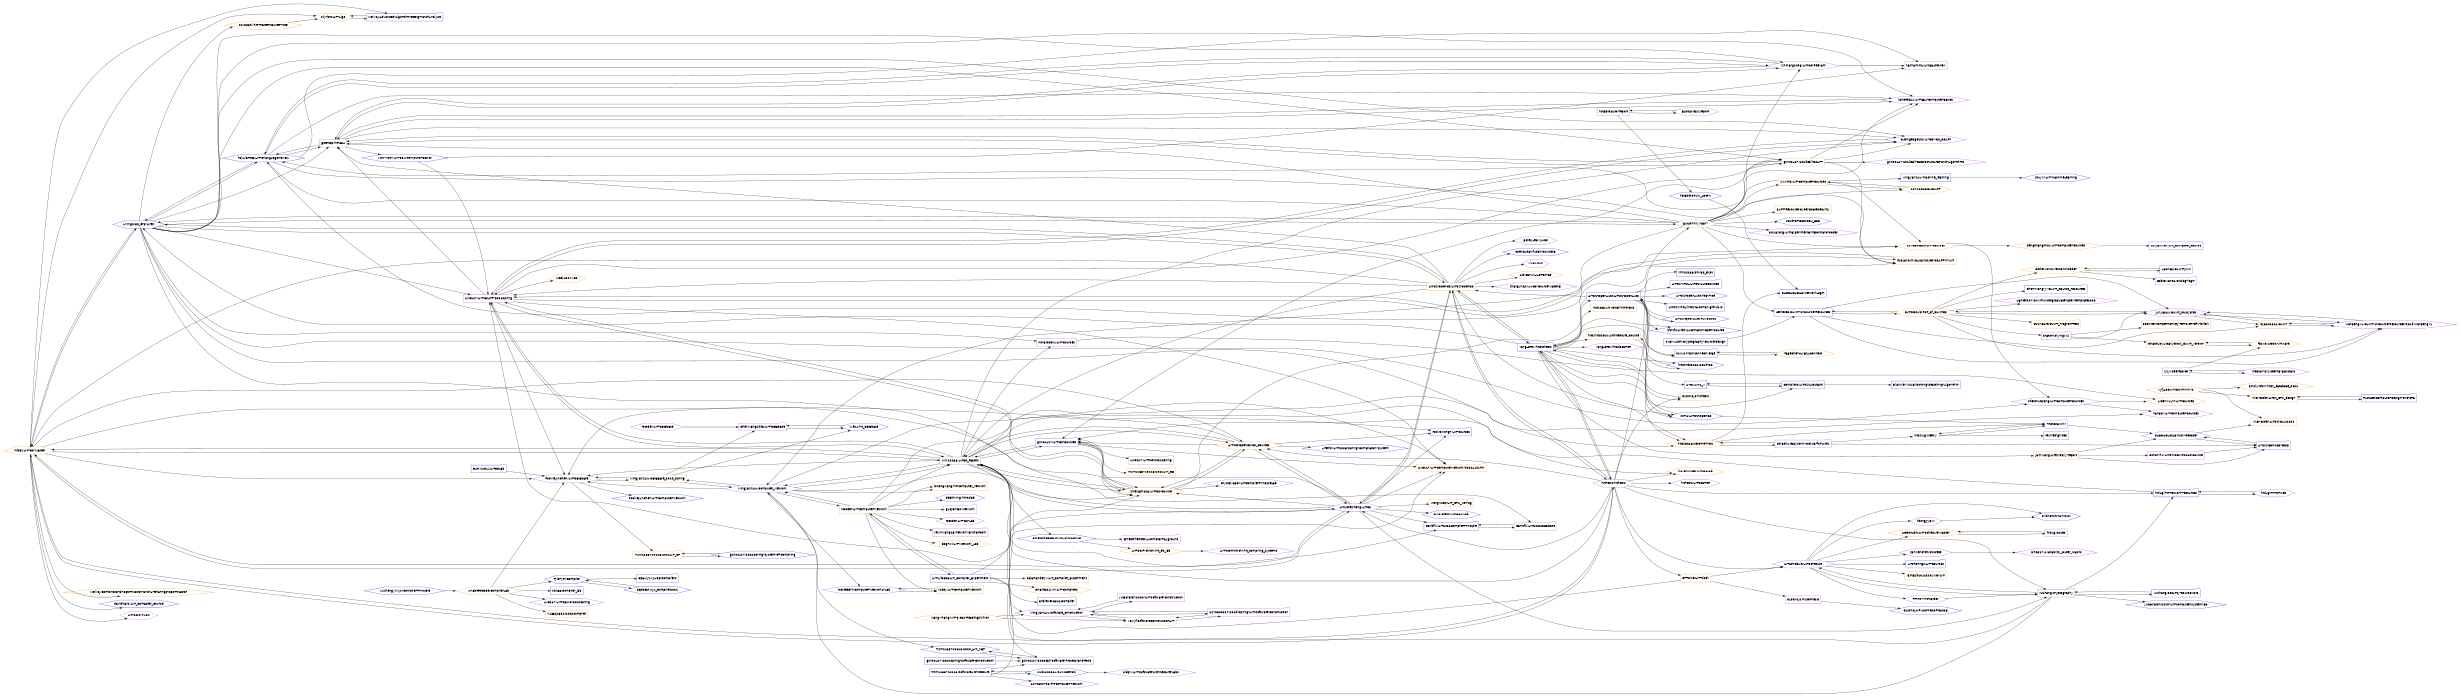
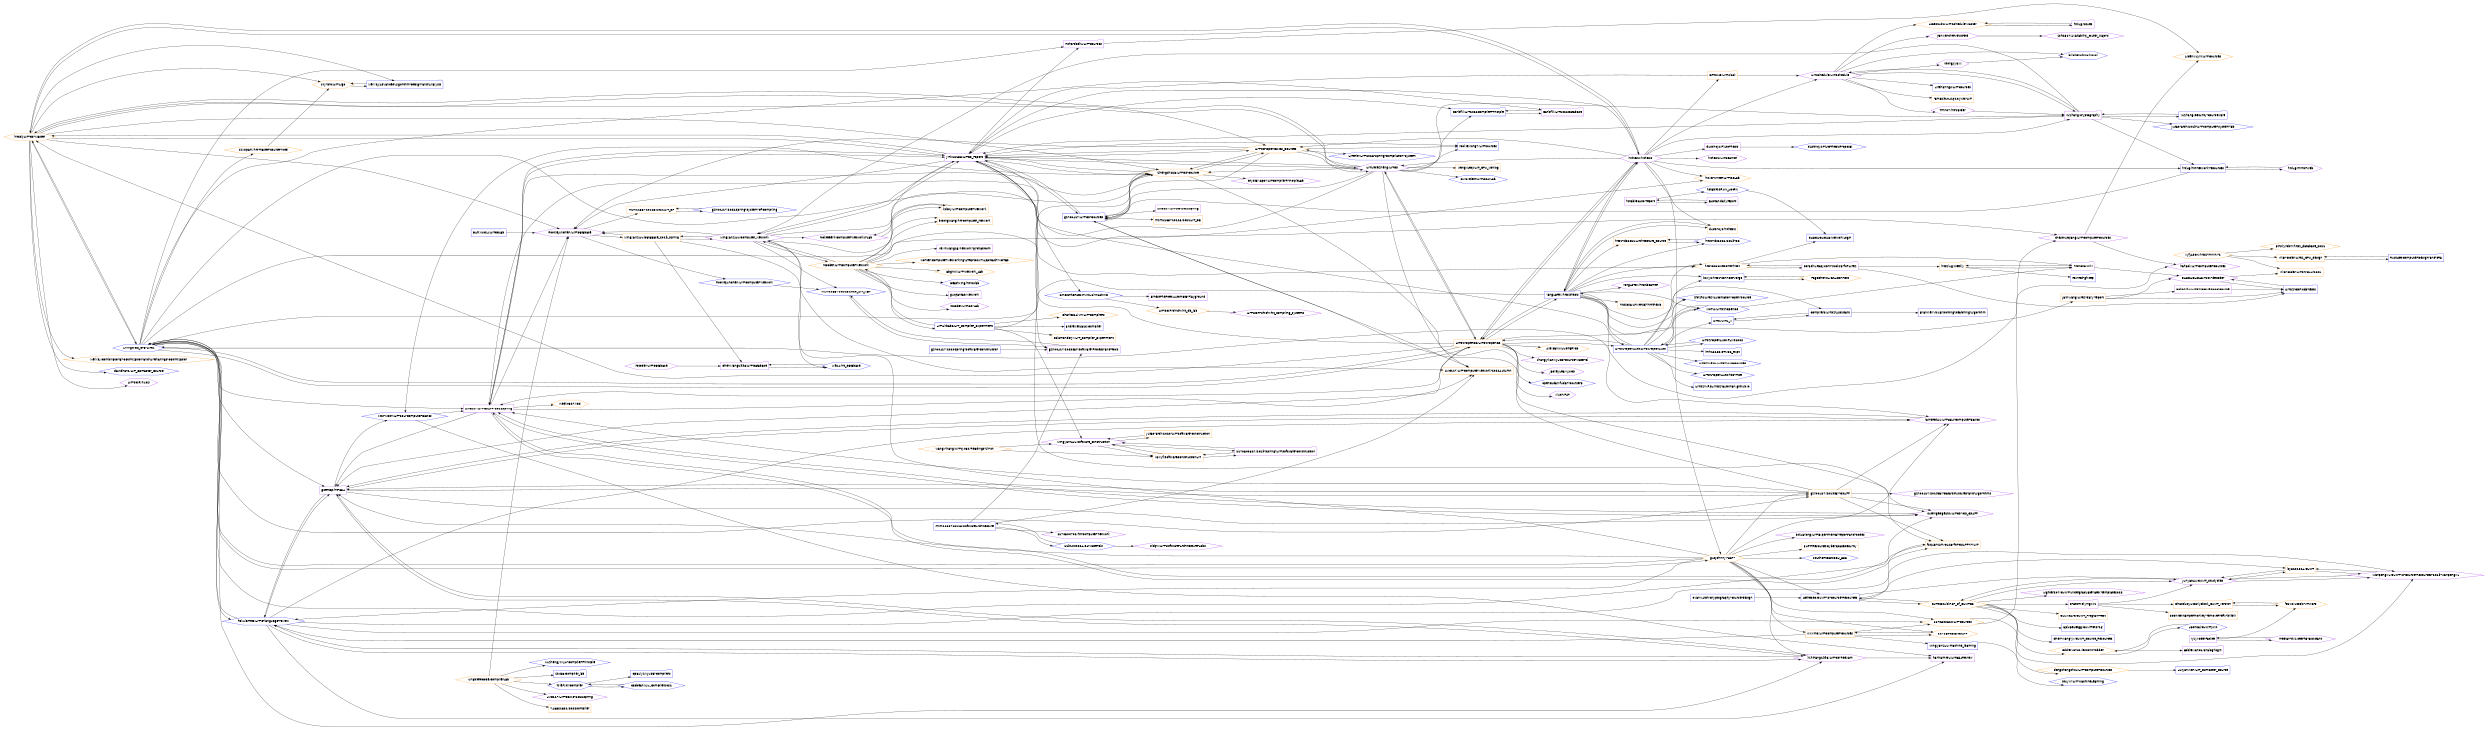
(1696, 112) -> (1723, 201)
none -> (965, 260)
(1926, 261) -> (1953, 545)
(2176, 270) -> (2203, 627)
(1696, 284) -> (1723, 364)
none -> (796, 287)
none -> (1557, 343)
(844, 371) -> (692, 147)
(864, 510) -> (846, 266)
(1747, 589) -> (1679, 153)
(449, 591) -> (522, 670)
(1151, 598) -> (1178, 434)
none -> (2083, 627)
